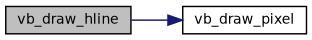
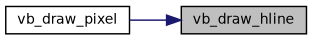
(150, 20) -> (148, 20)
